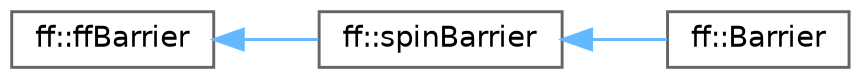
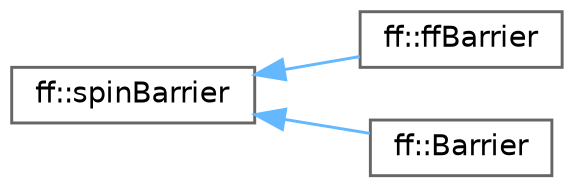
(281, 40) -> (322, 63)
